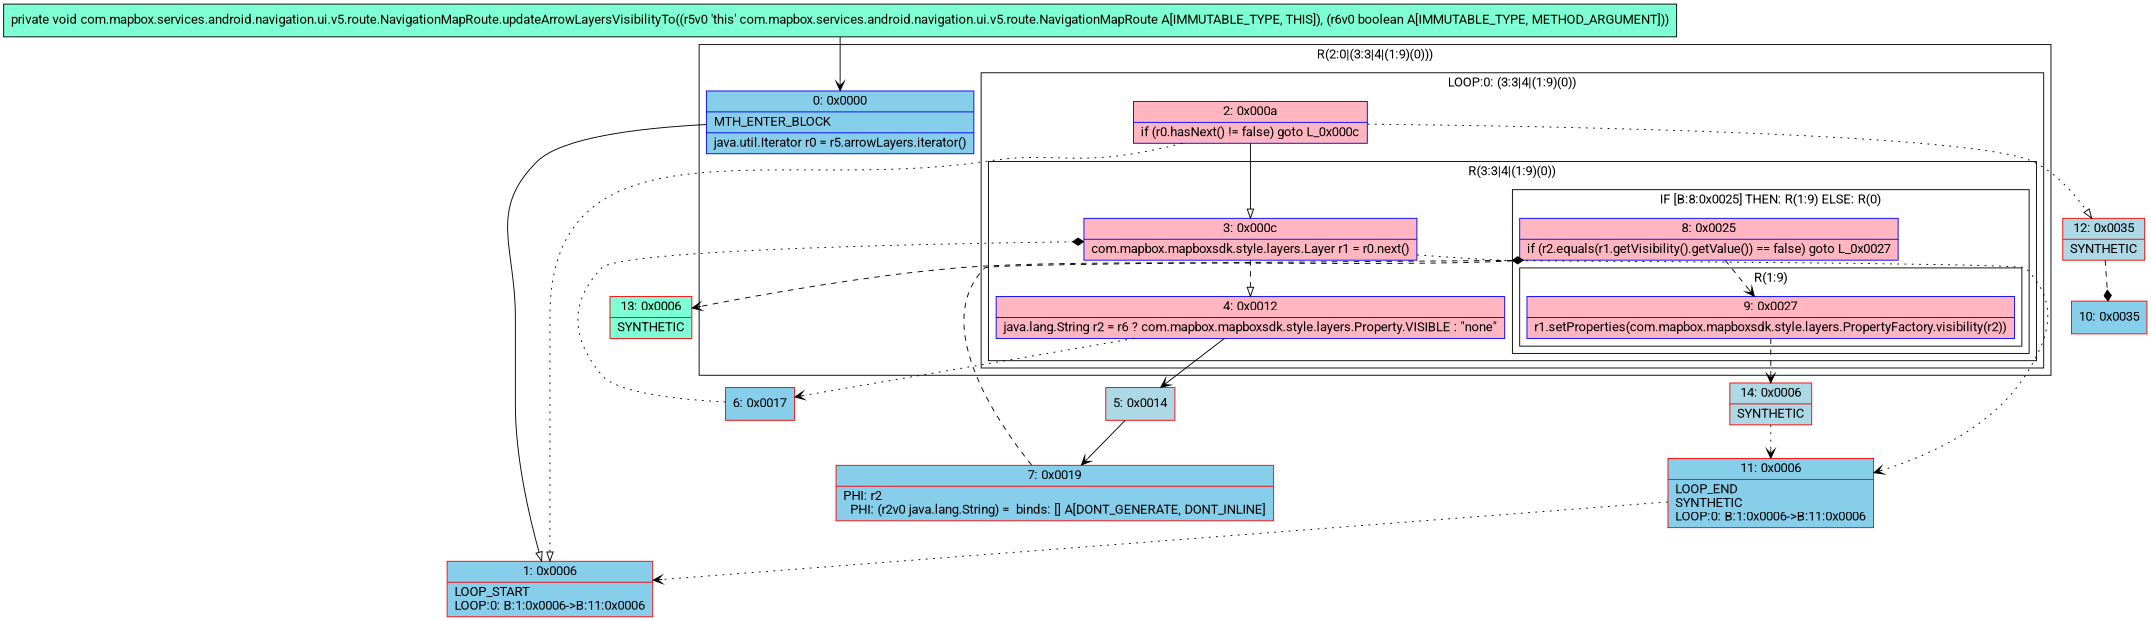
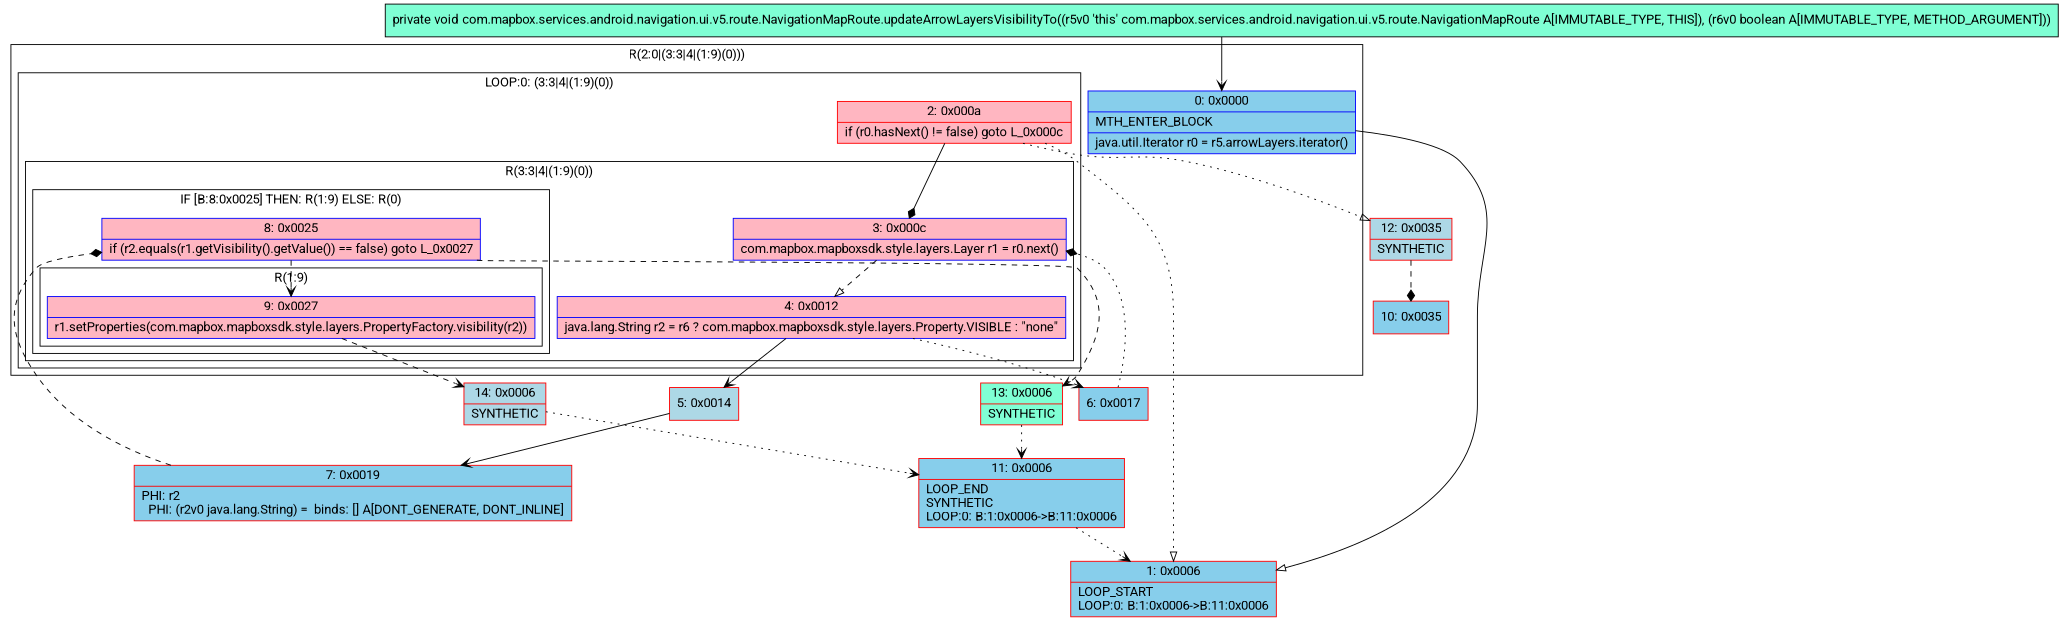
(1250, 122) -> (954, 122)
(1250, 176) -> (929, 176)
(1755, 262) -> (1022, 437)
